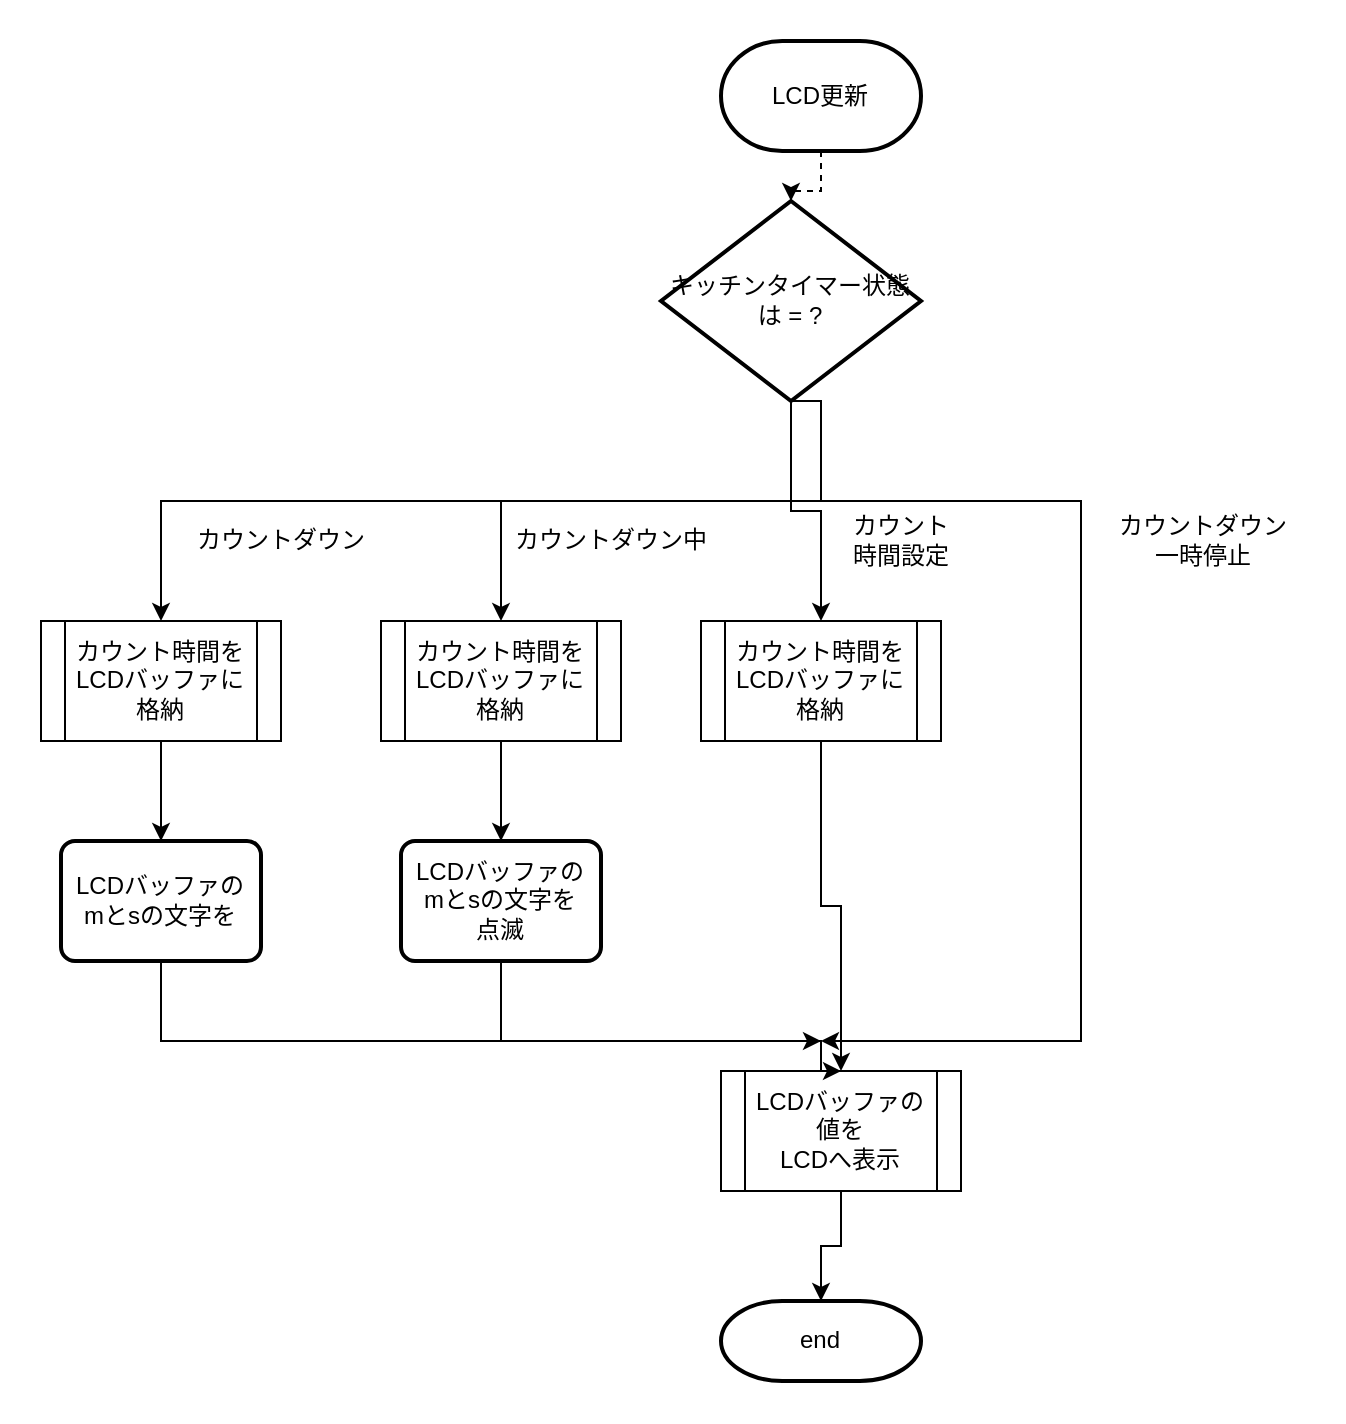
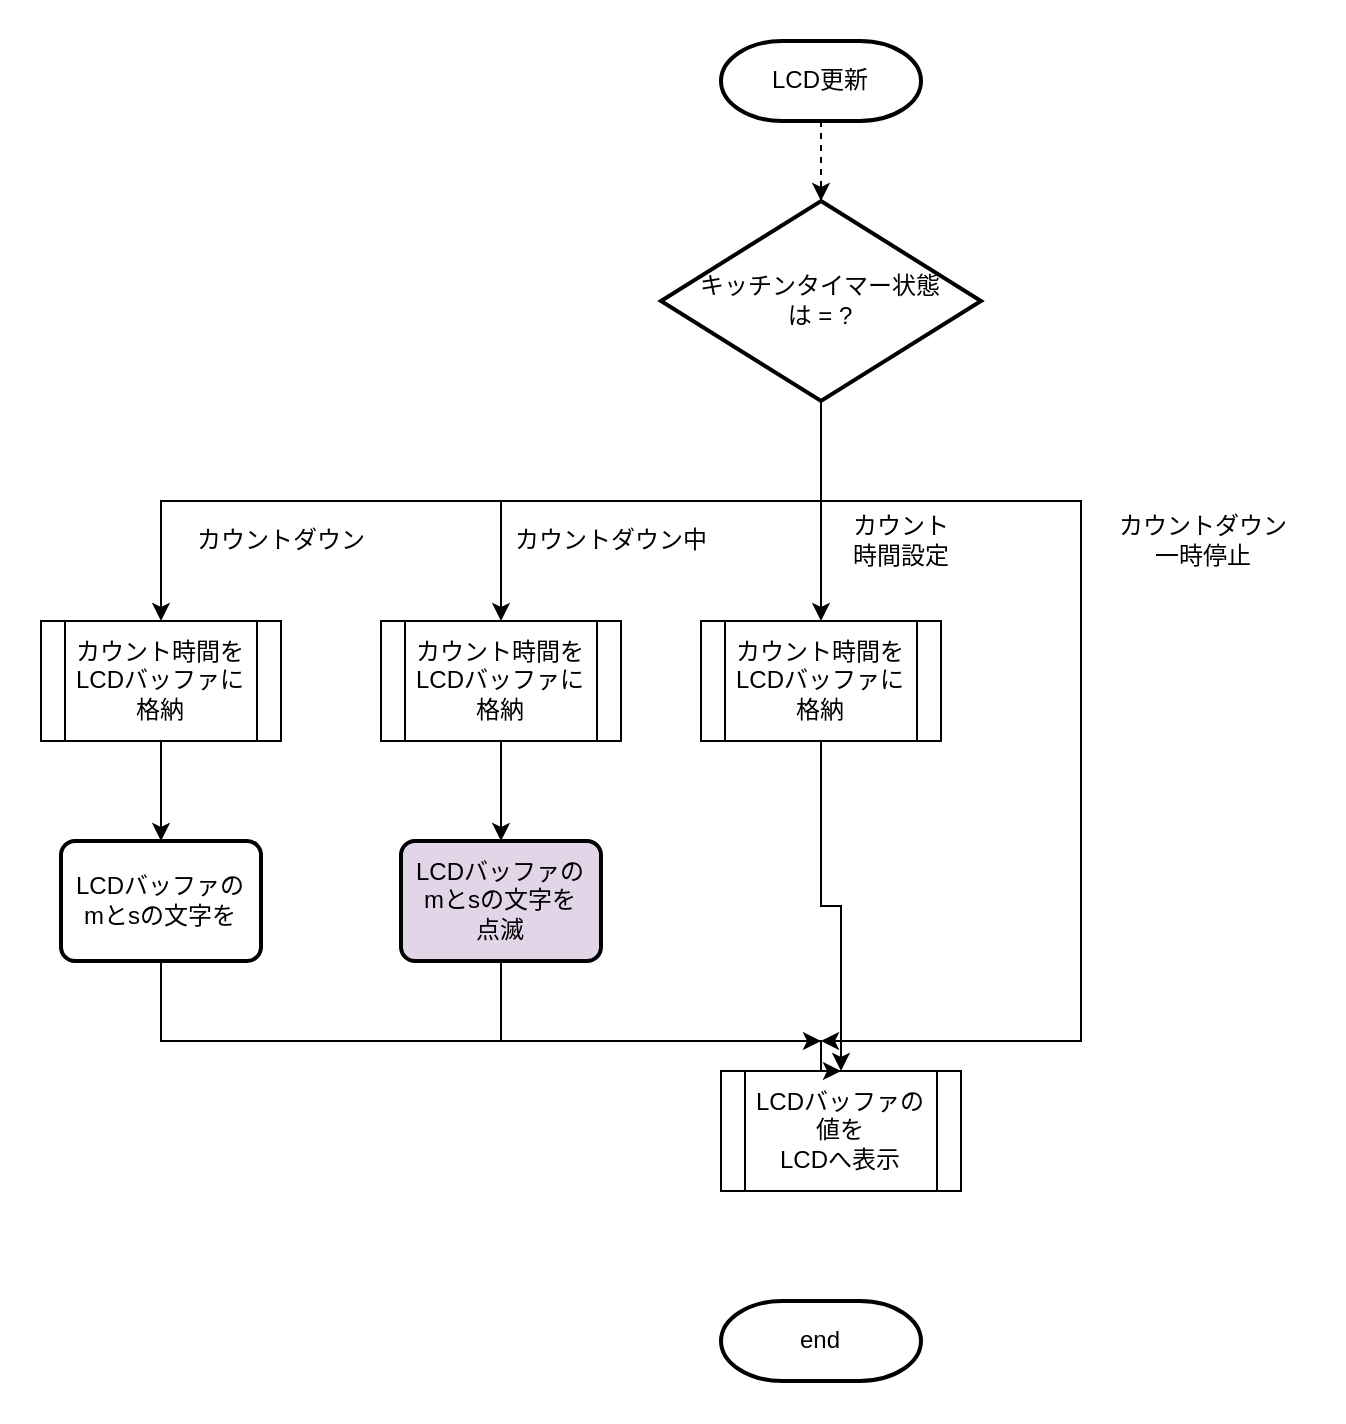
(821, 96) -> (821, 81)
(791, 301) -> (821, 301)
(501, 901) -> (501, 901)
(838, 1246) -> none
